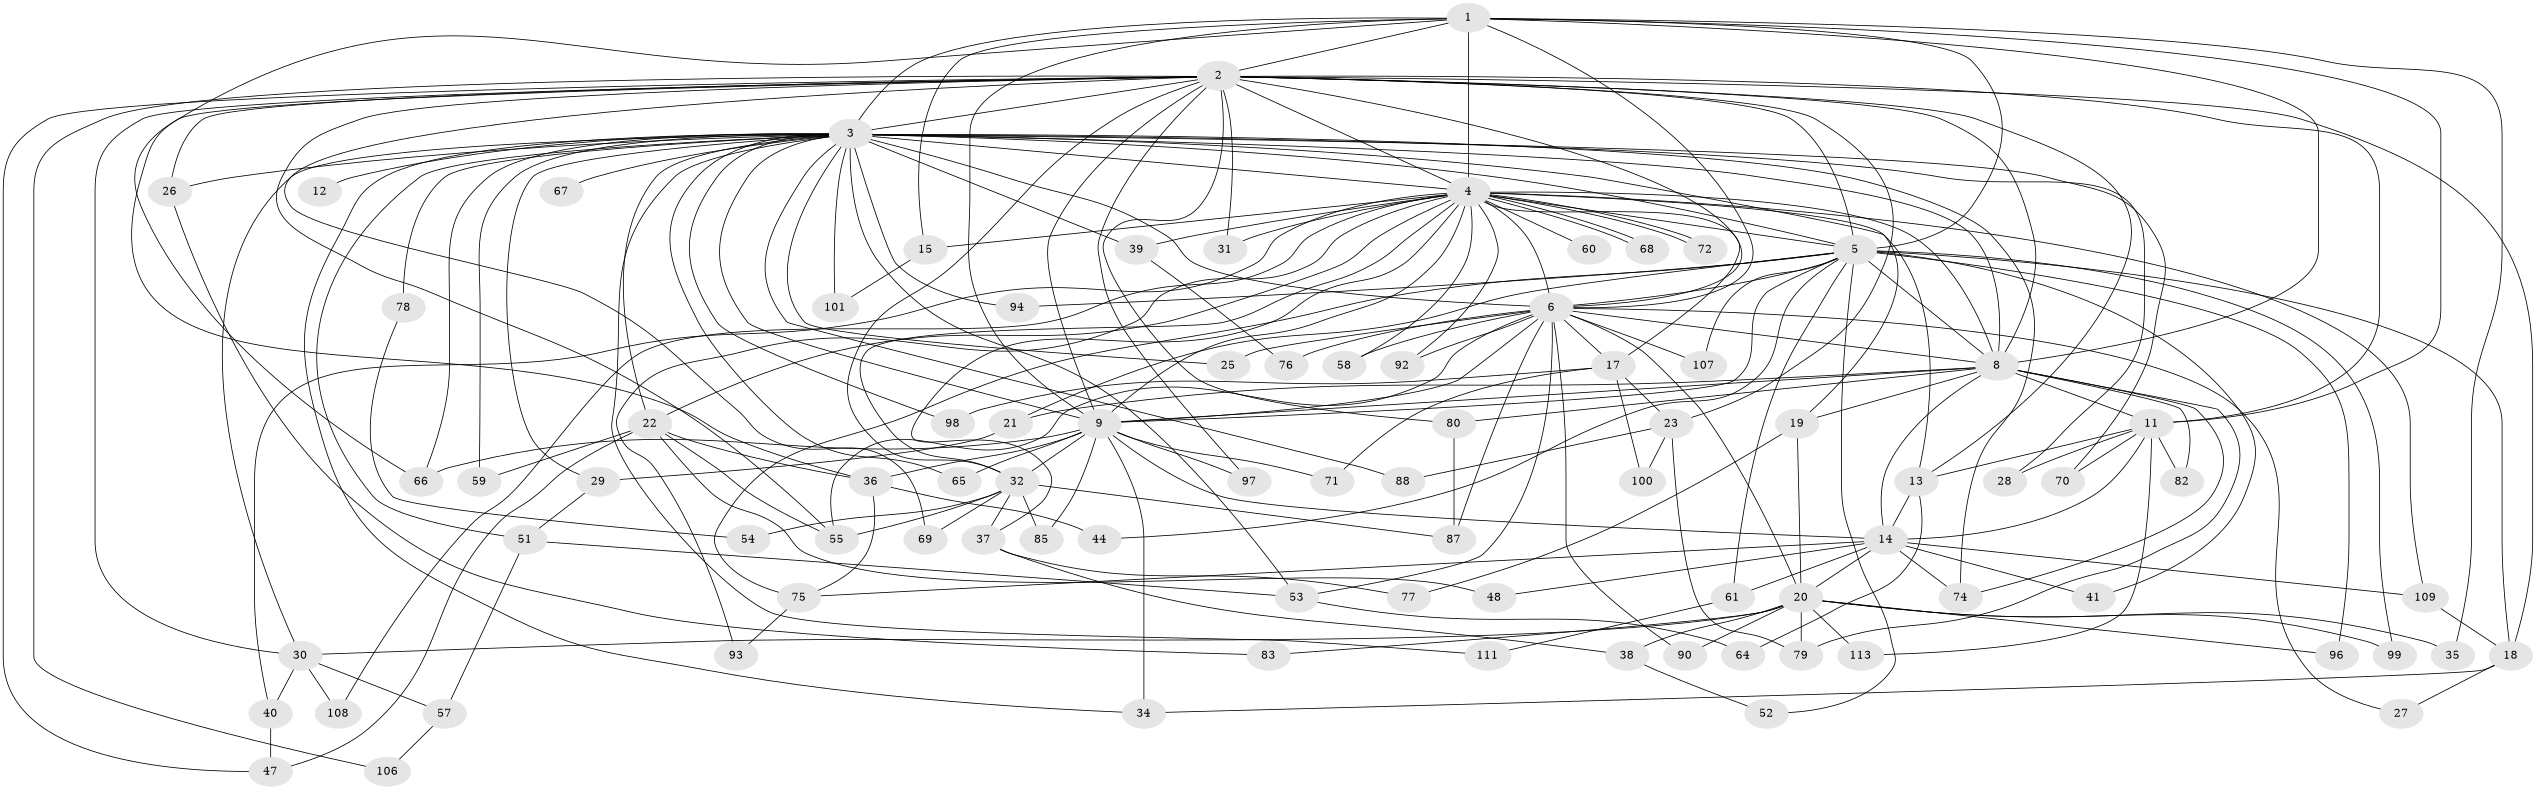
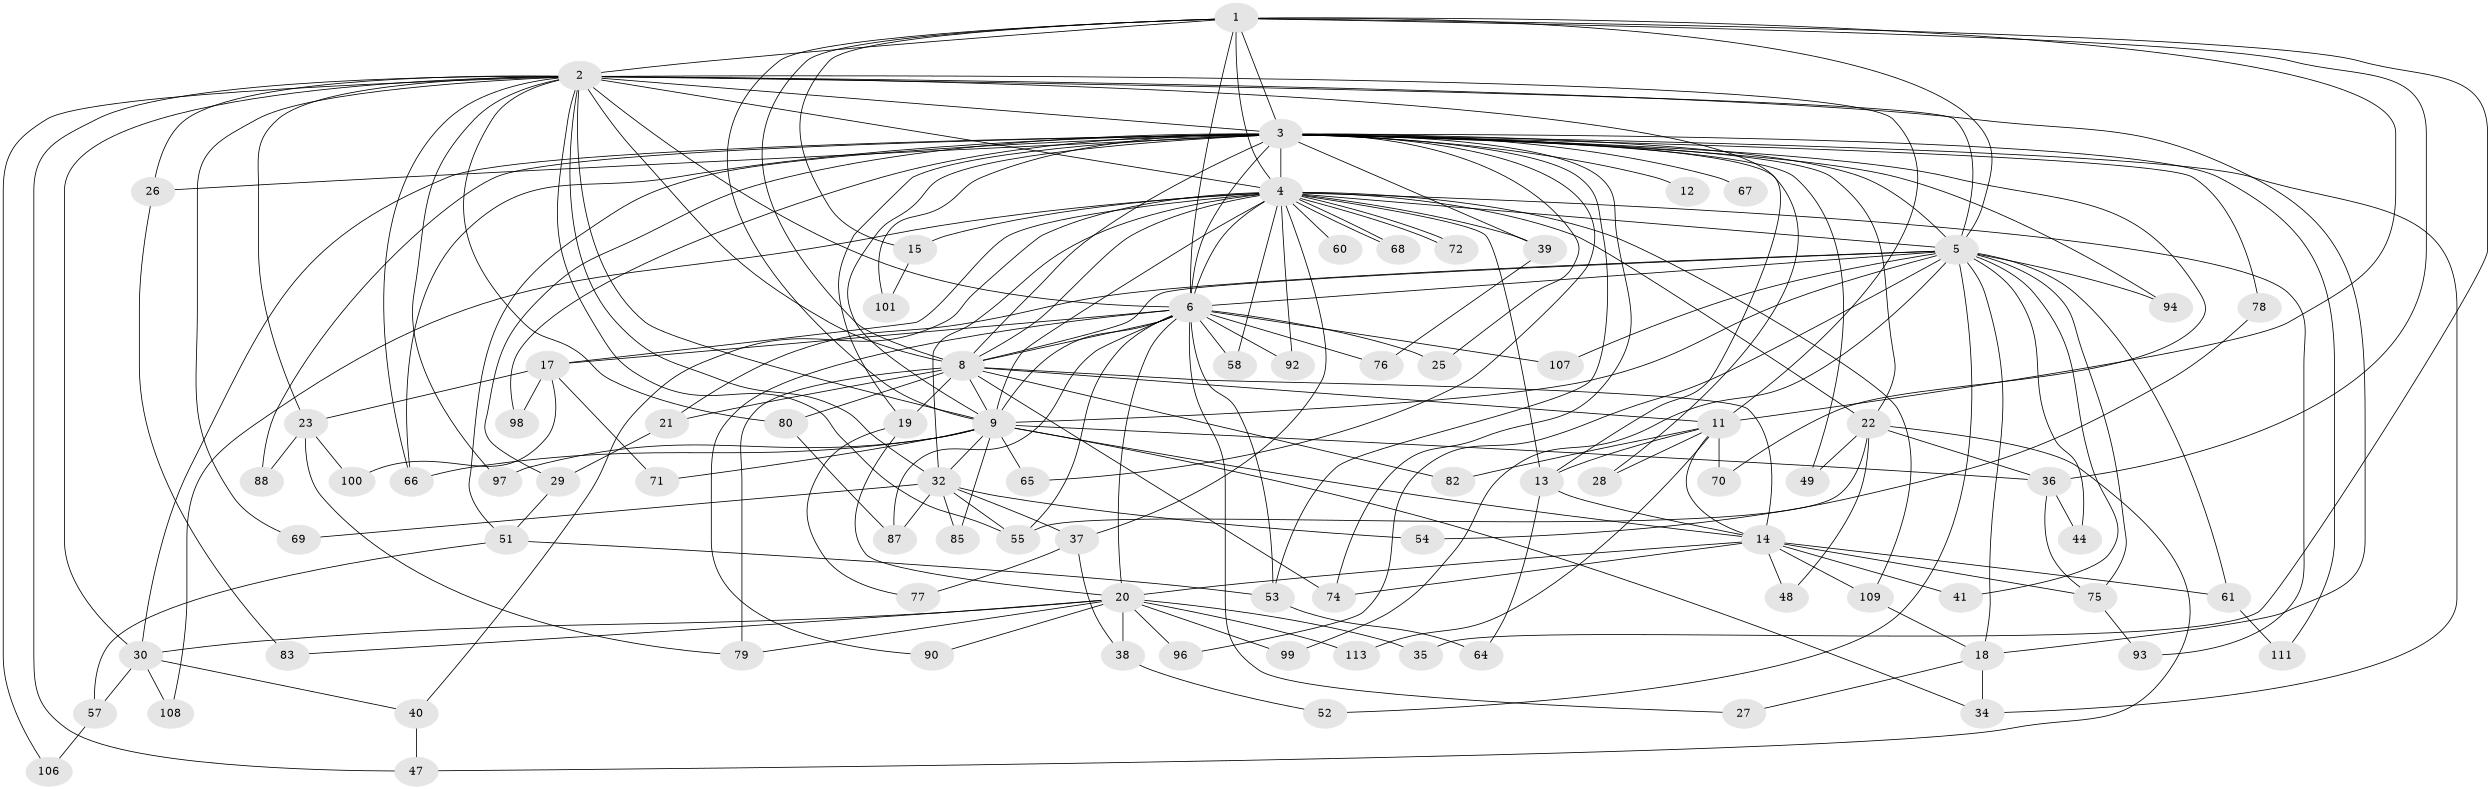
(1225, 250) -> none
(479, 482) -> (1808, 482)
